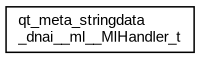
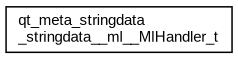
(100, 30) -> (119, 30)
